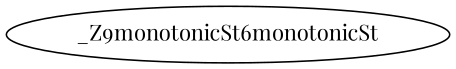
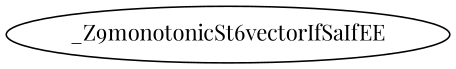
(228, 35) -> (228, 35)
